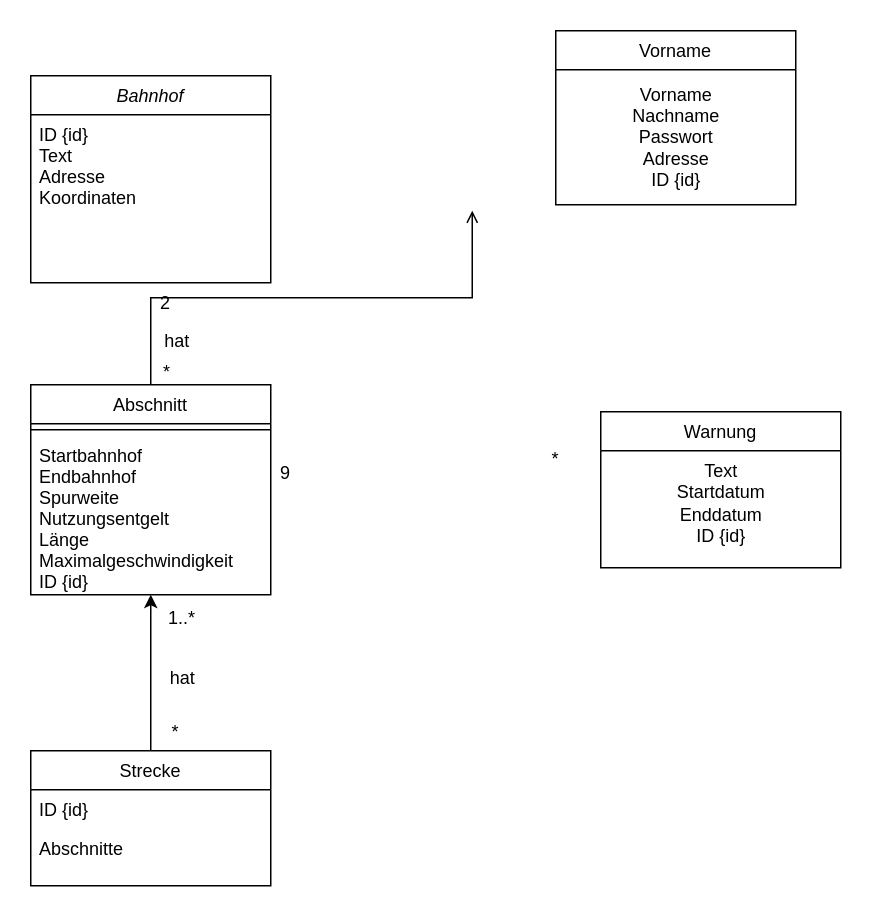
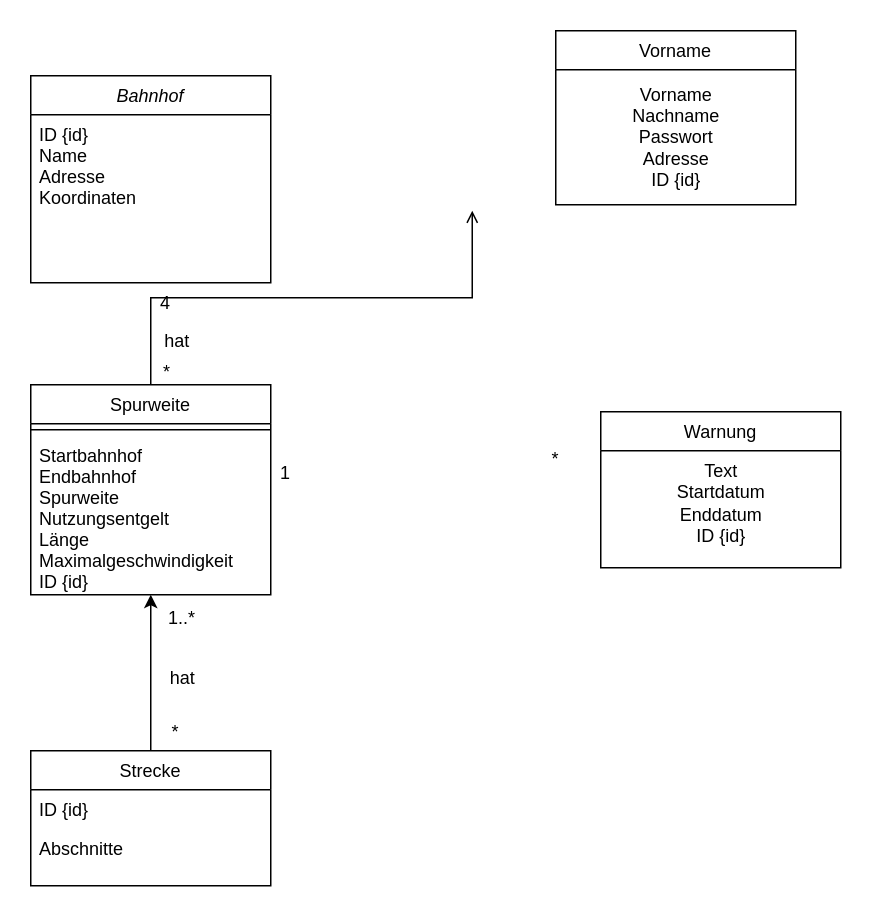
(70, 135) -> (70, 135)
(165, 303) -> (165, 303)
(150, 405) -> (150, 405)
(286, 473) -> (286, 473)
